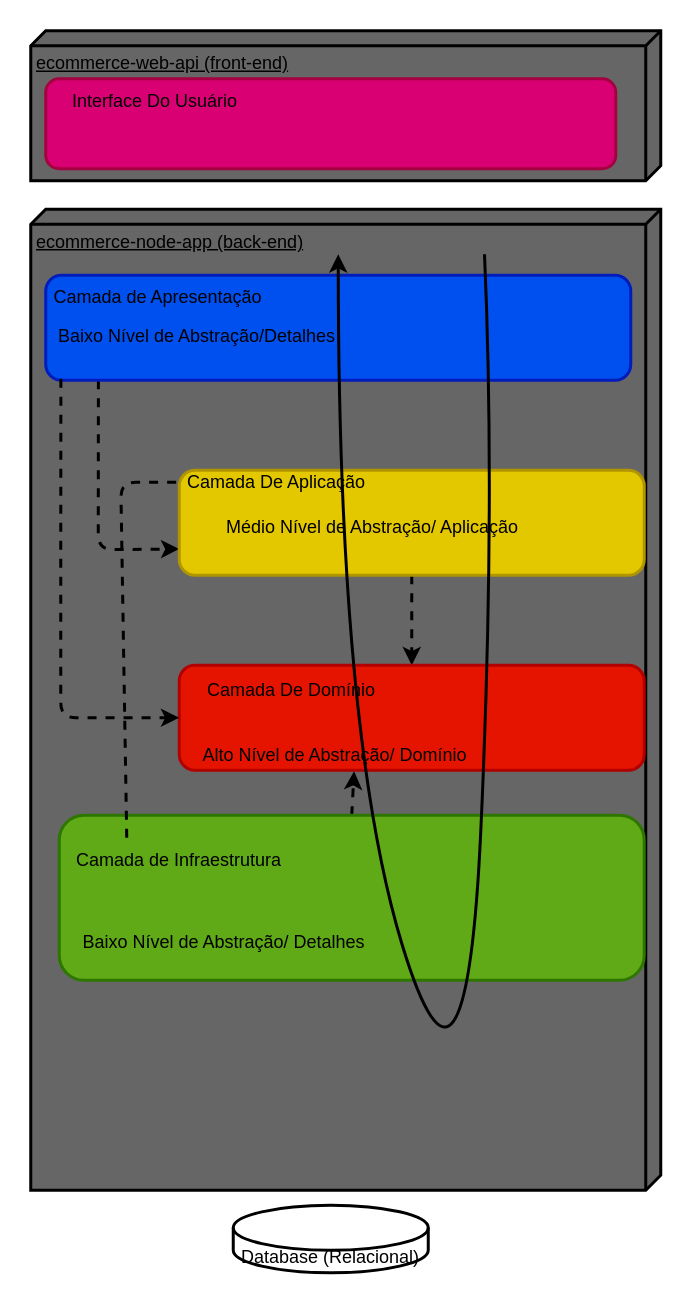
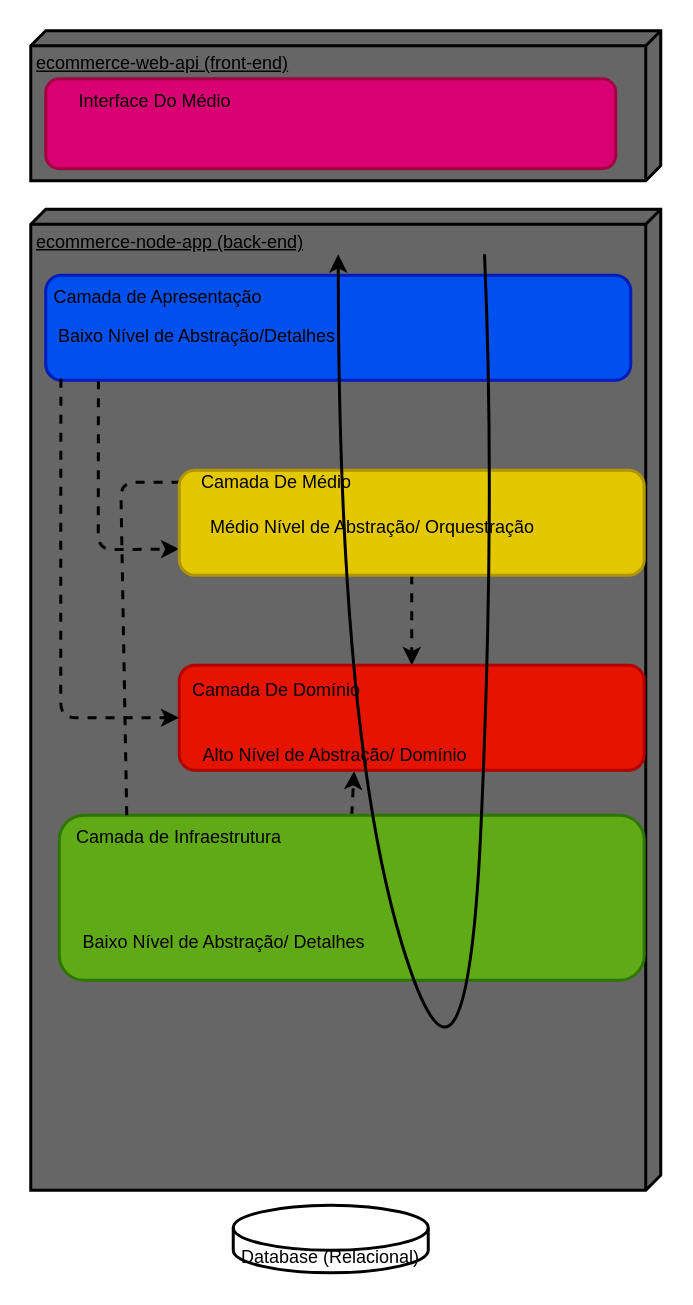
(155, 101) -> (155, 101)
(277, 482) -> (277, 482)
(373, 527) -> (373, 527)
(292, 691) -> (277, 691)
(179, 860) -> (179, 838)
